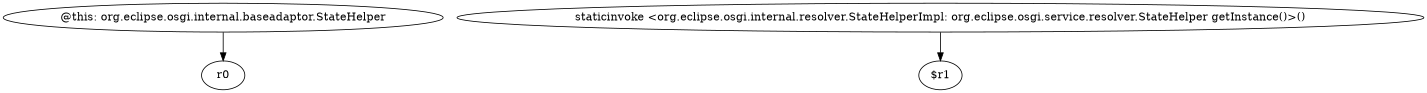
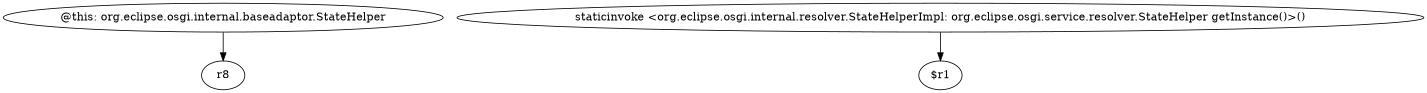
(223, 75) -> (223, 75)
